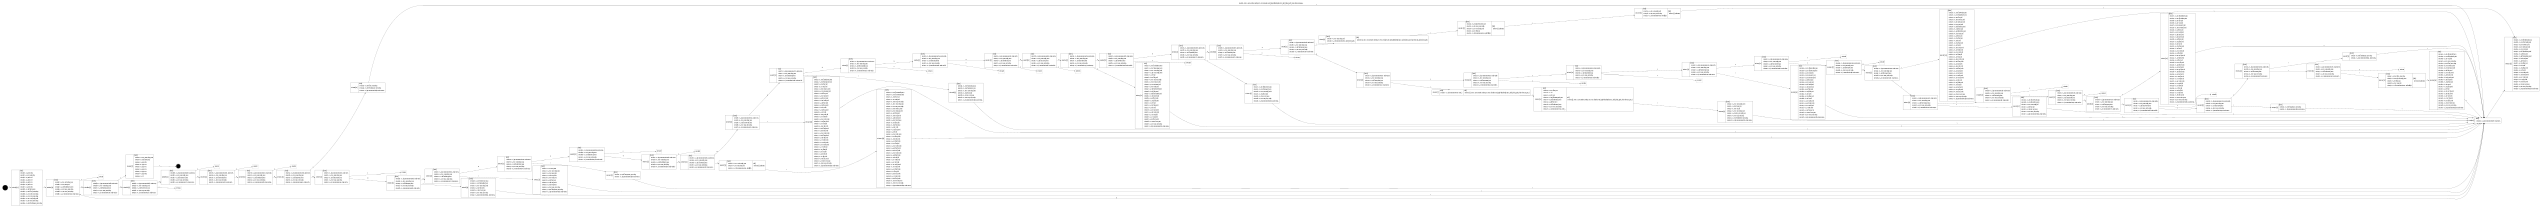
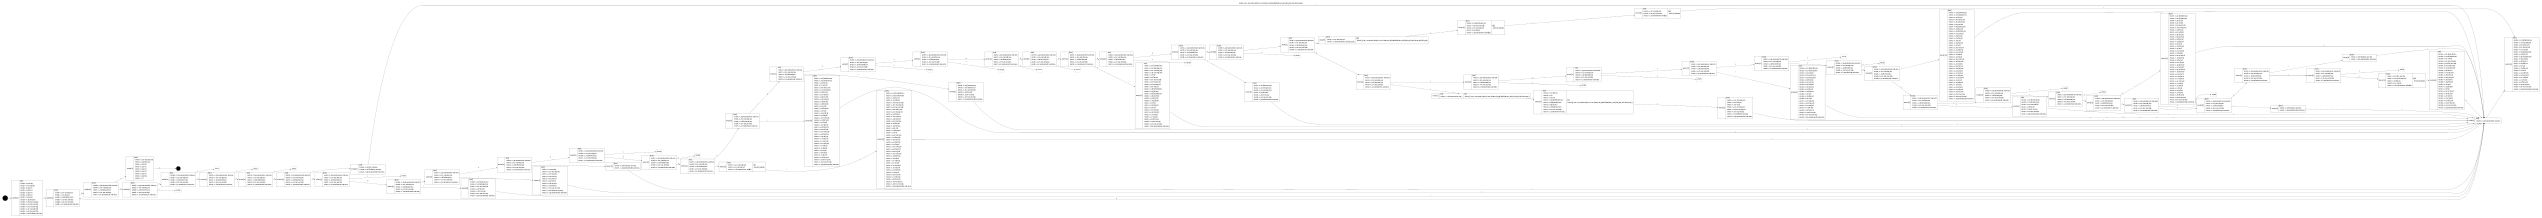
(101, 177) -> none
